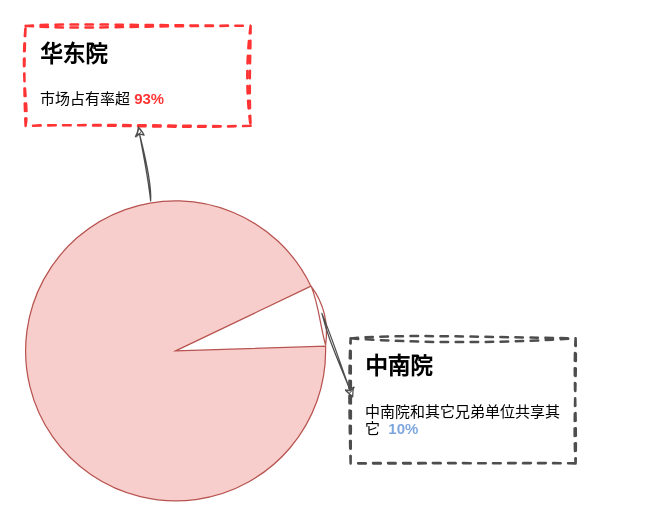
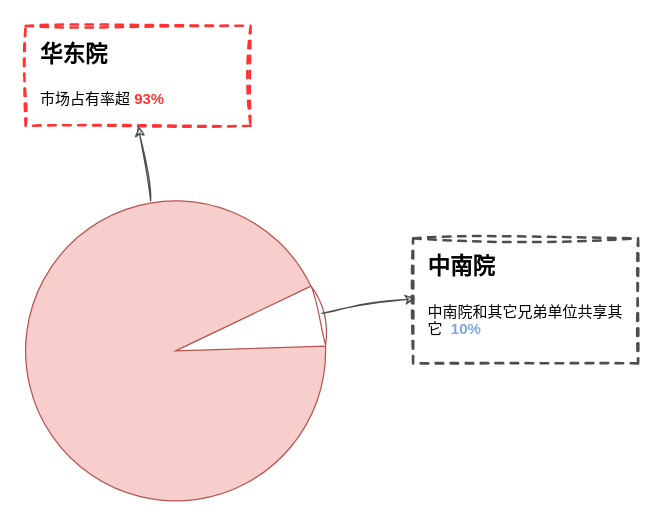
(463, 401) -> (526, 301)
